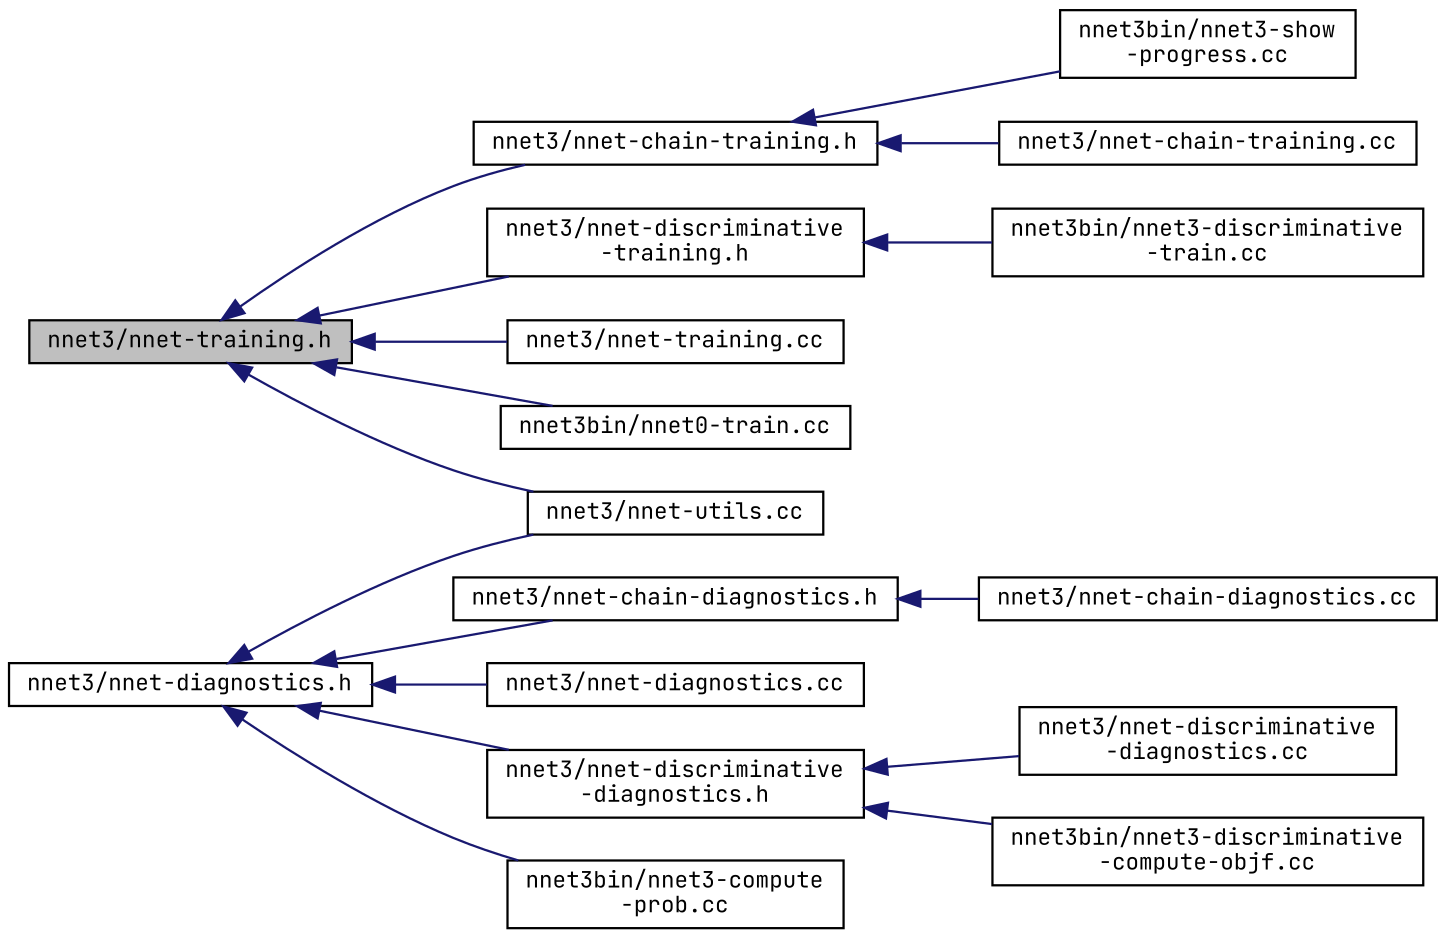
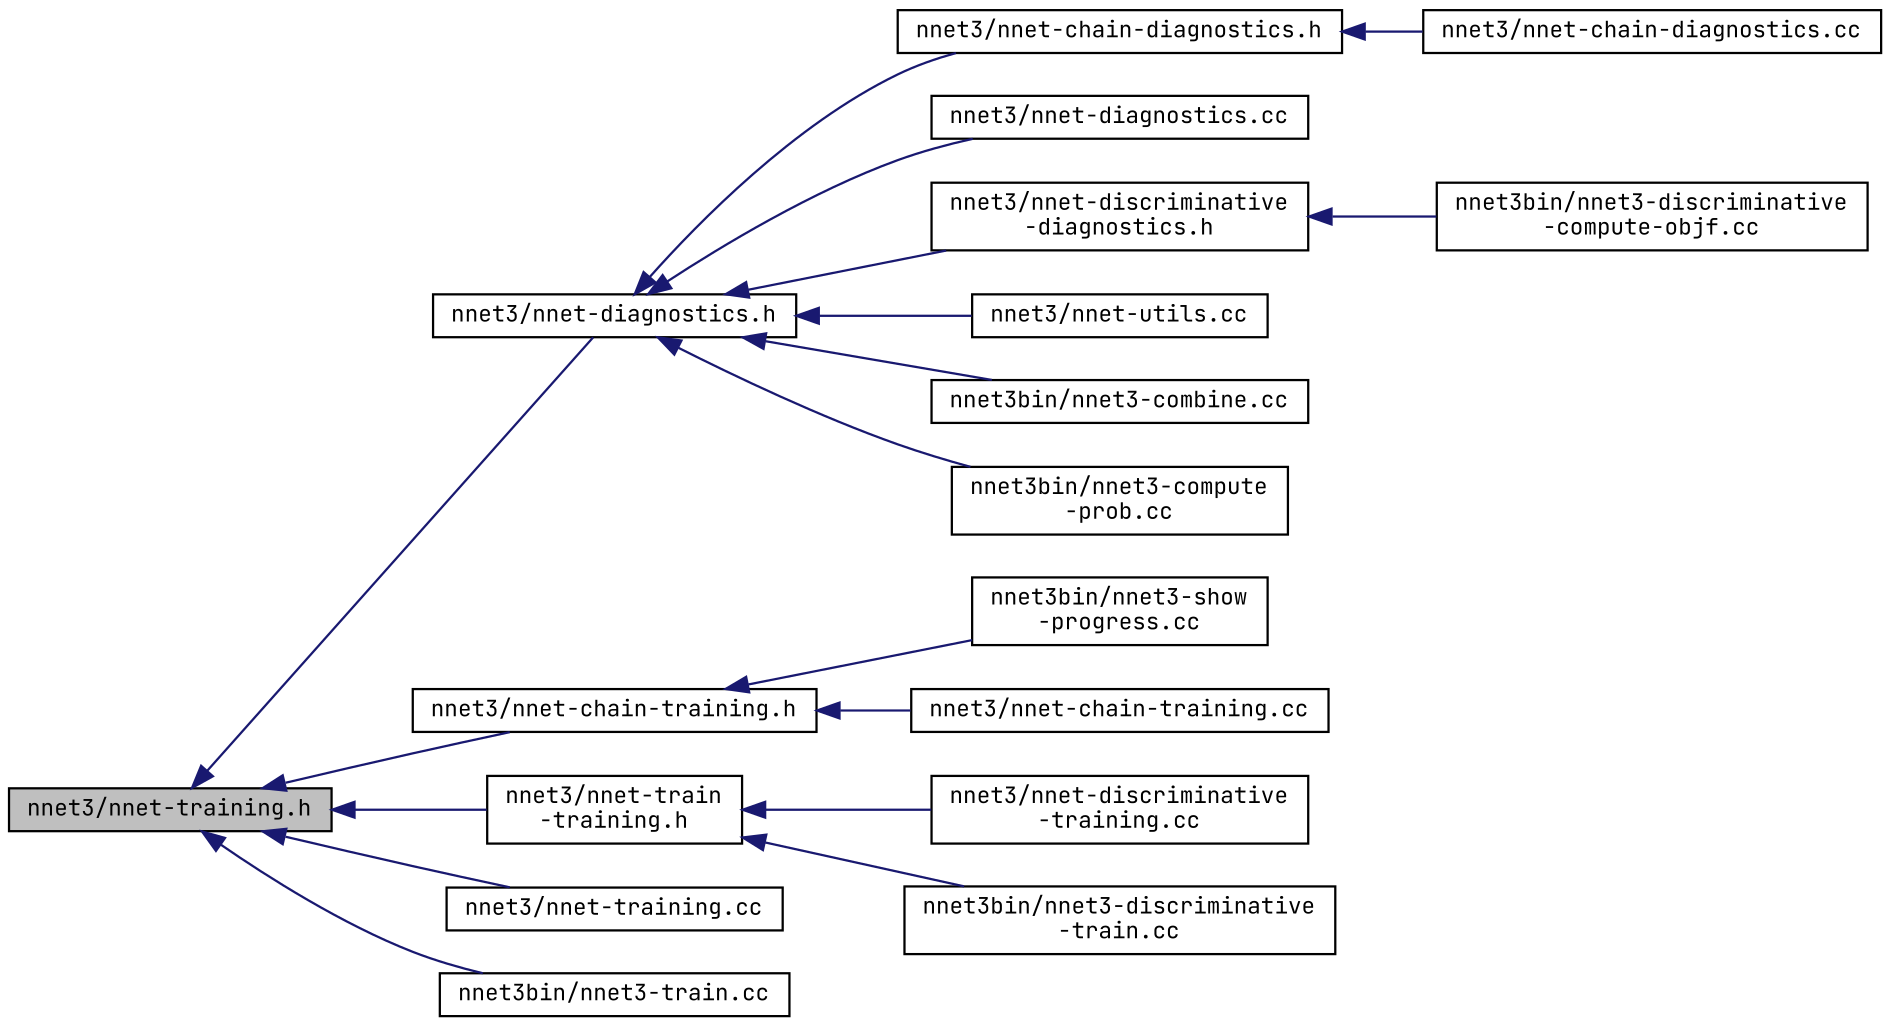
(676, 242) -> (615, 810)
none -> (1120, 401)
(676, 427) -> (615, 995)
(386, 444) -> (400, 554)
(1208, 741) -> none
none -> (1120, 810)
